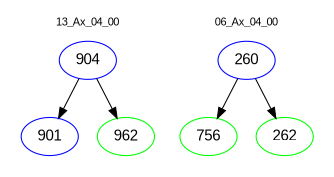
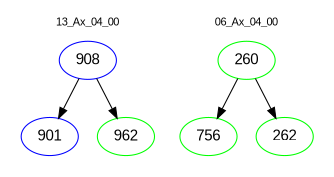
(88, 60) -> (88, 60)
(247, 60) -> (247, 60)
